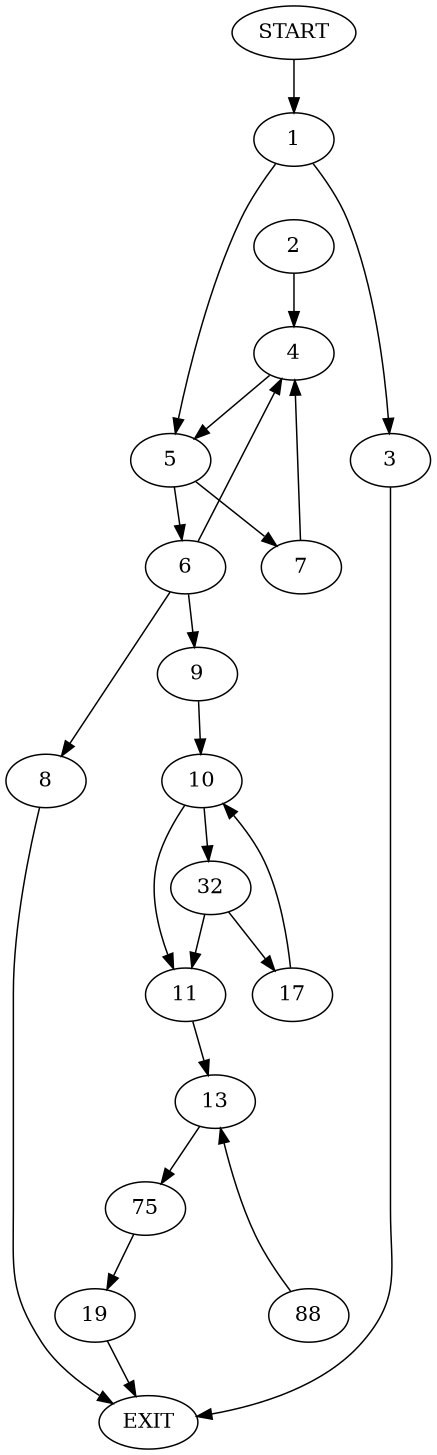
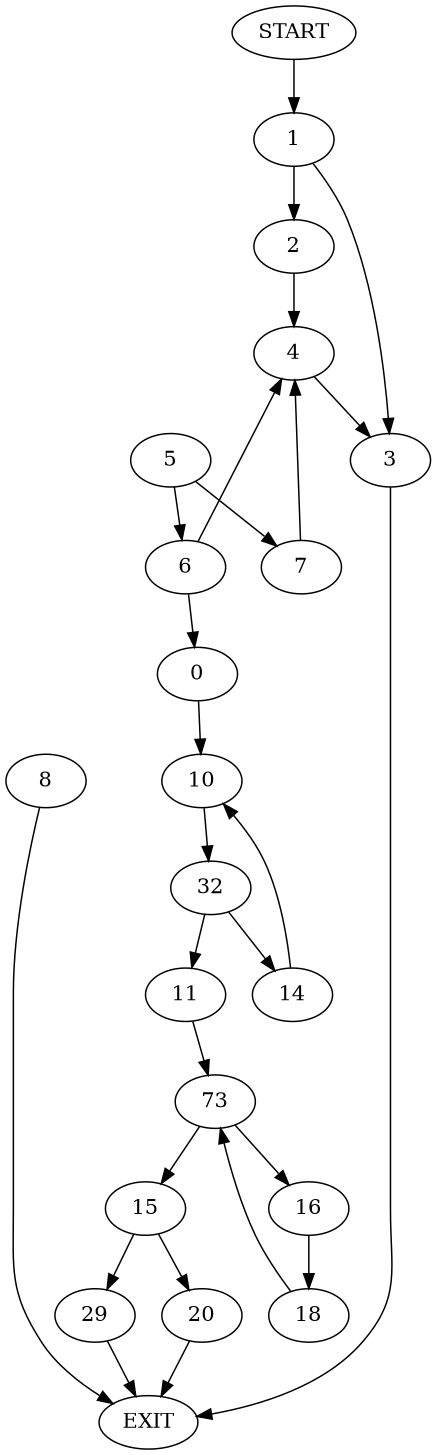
(214, 286) -> (294, 186)
(238, 402) -> (337, 401)
(120, 668) -> none
(197, 674) -> (197, 674)
(155, 877) -> none
(292, 995) -> (292, 995)
(215, 1102) -> (215, 1102)
(146, 1209) -> (146, 1209)
none -> (309, 1209)
(95, 1315) -> (95, 1315)
none -> (202, 1315)
(309, 1315) -> (309, 1315)
